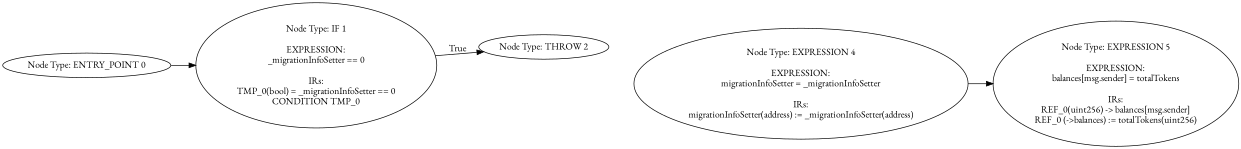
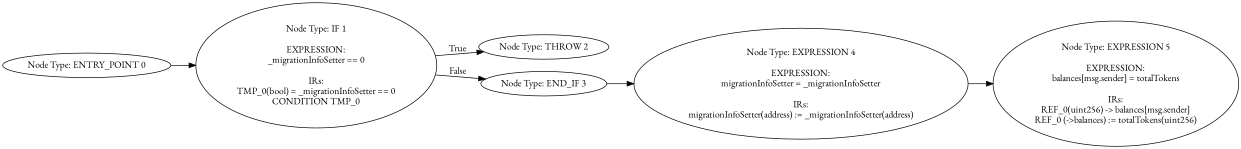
none -> (544, 84)
